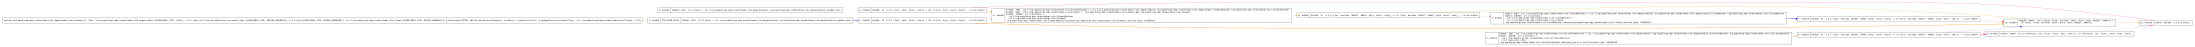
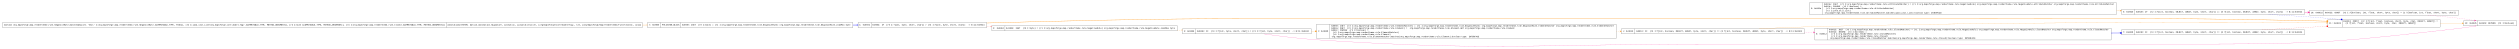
(989, 19) -> (989, 26)
